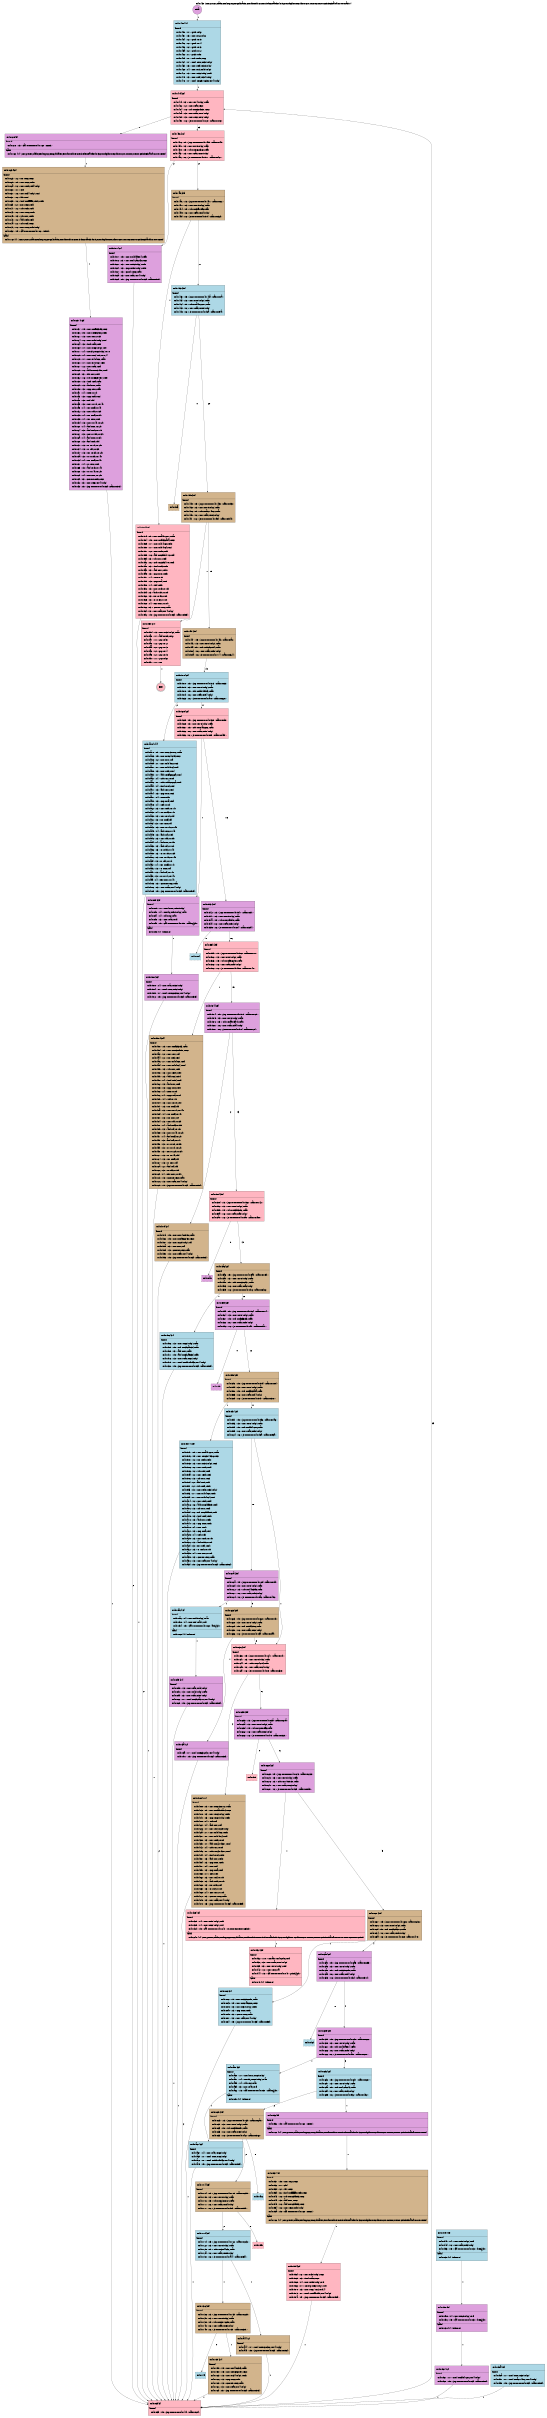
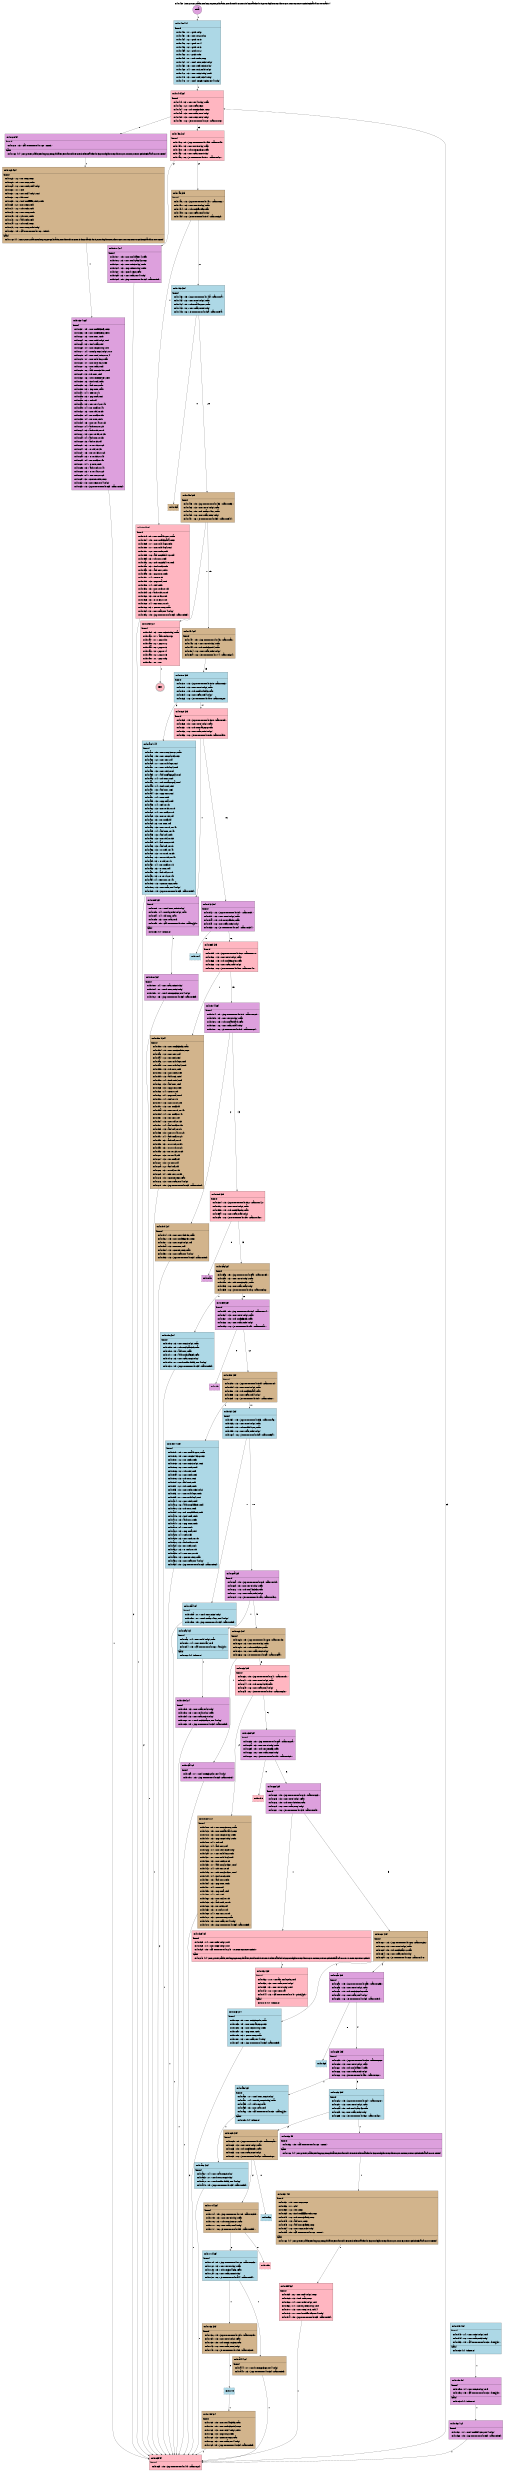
(276, 1540) -> (229, 1520)
(228, 2344) -> (229, 2402)
